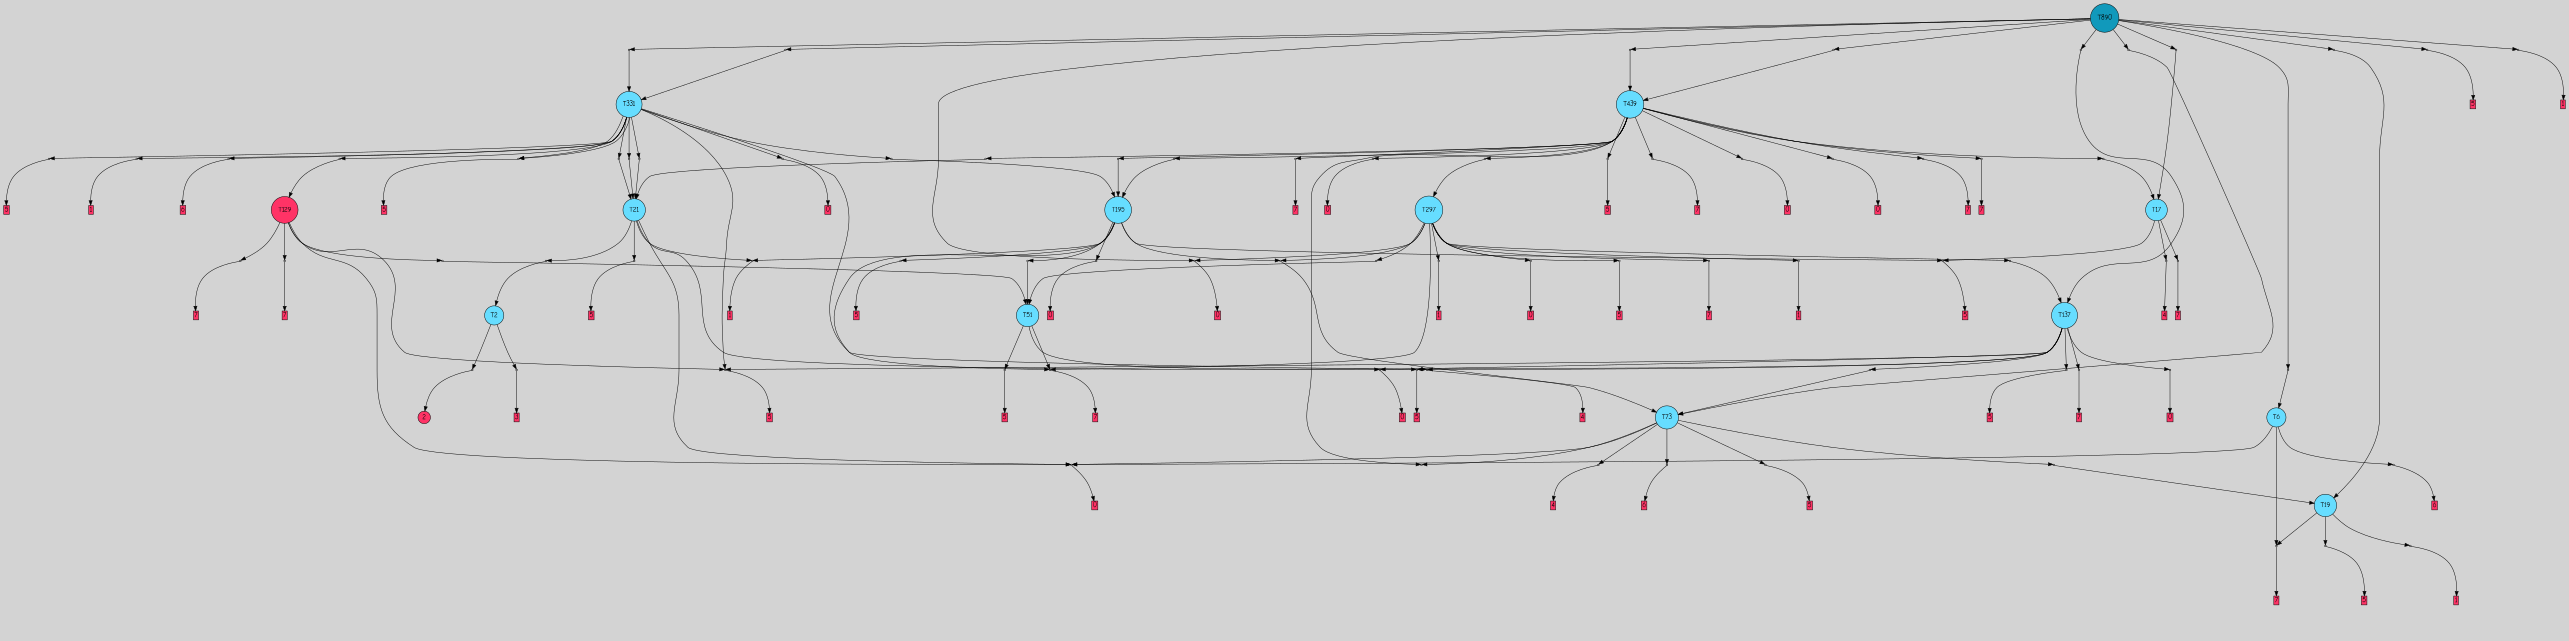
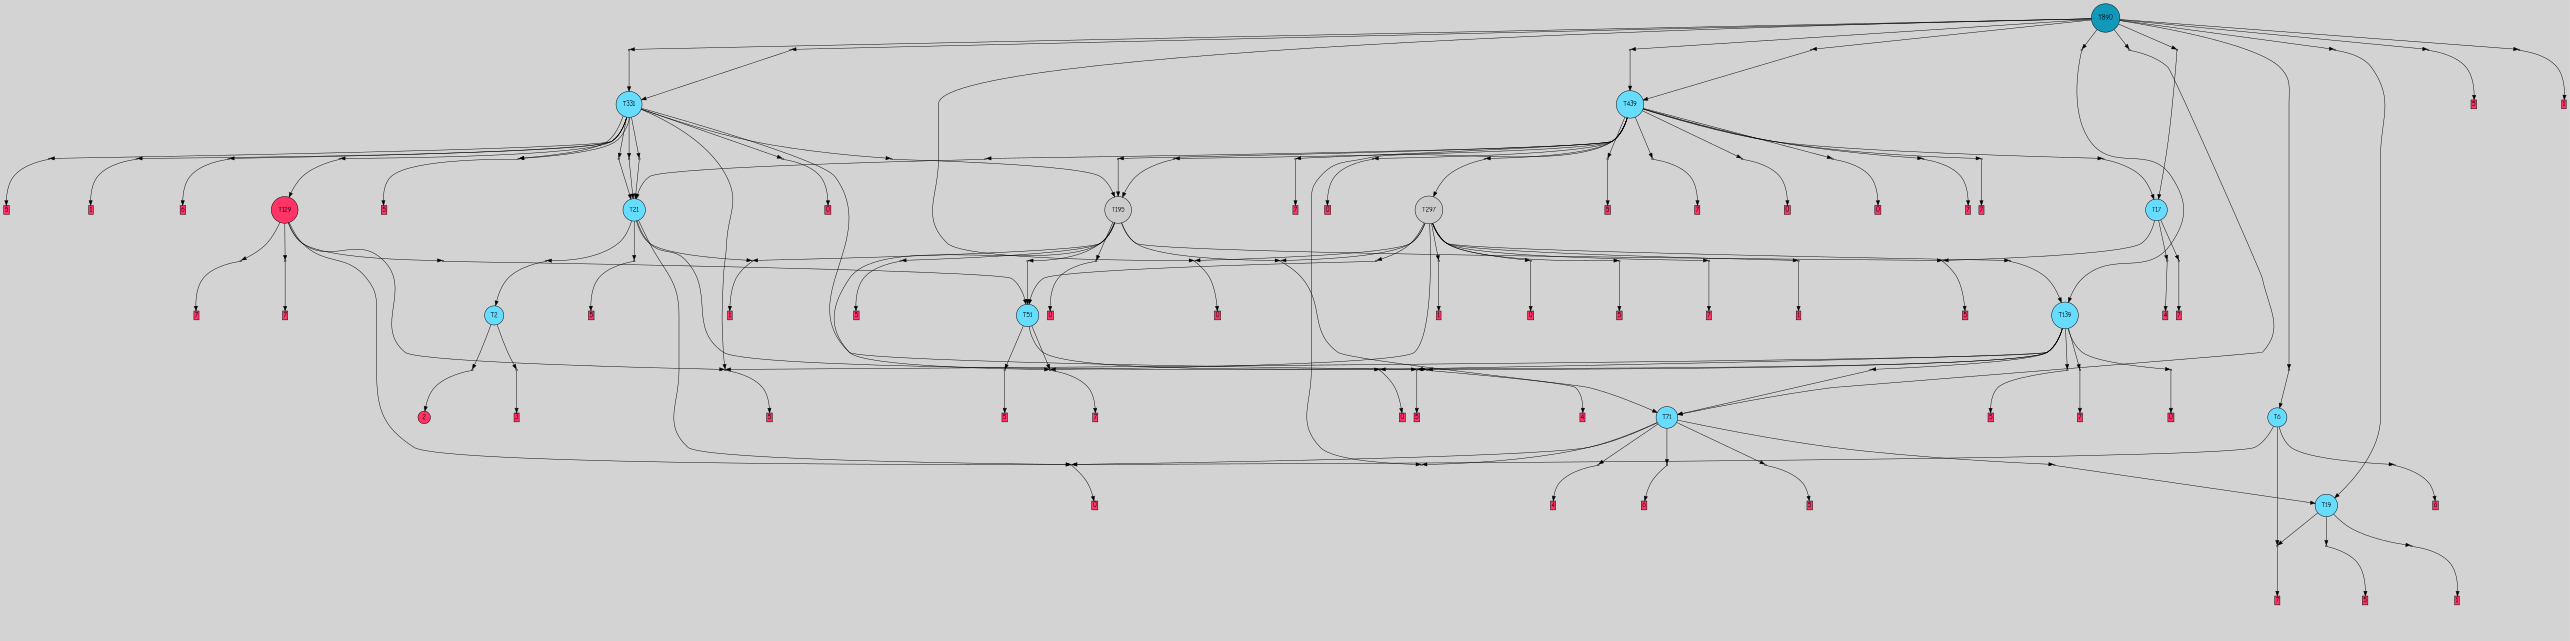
(1118, 210) -> (1118, 210)
(1429, 210) -> (1429, 210)
(2065, 315) -> (2065, 315)
(1667, 417) -> (1667, 417)
